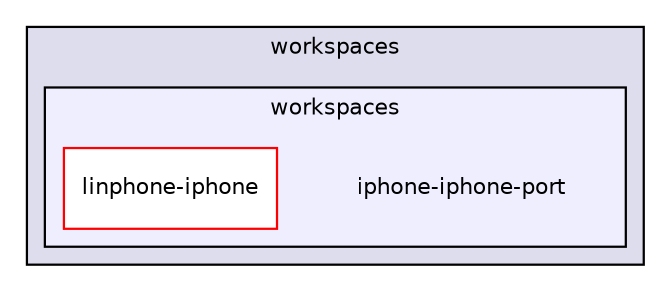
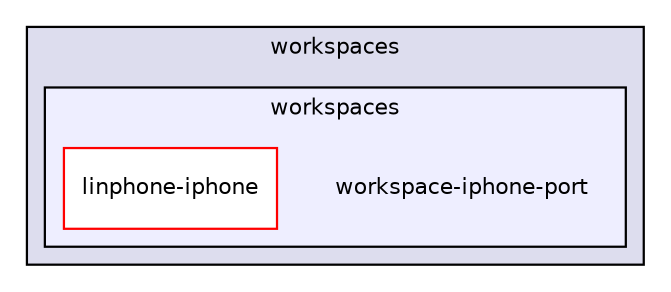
(462, 188) -> (462, 188)
